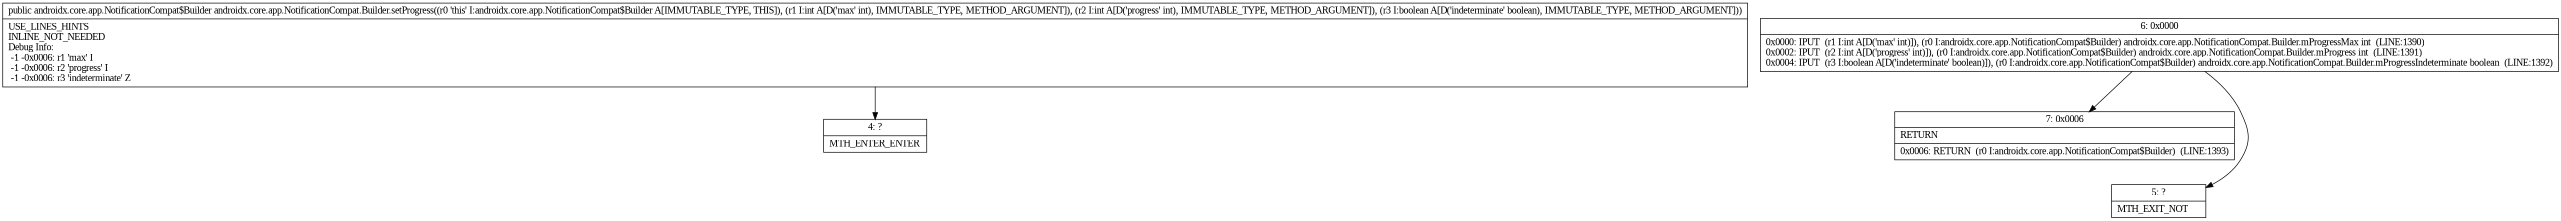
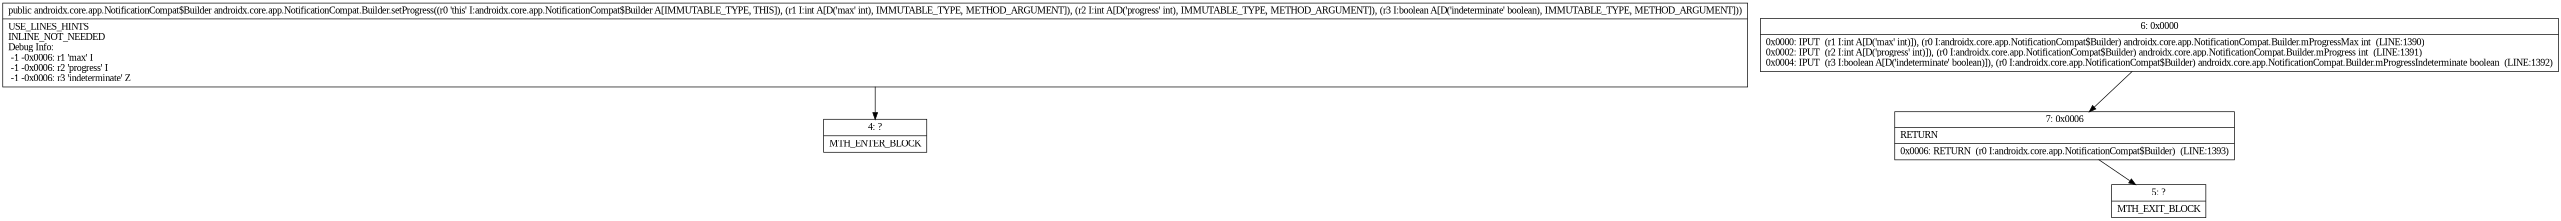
(2247, 128) -> (2114, 170)
(874, 144) -> (875, 144)
(2153, 209) -> (2159, 209)
